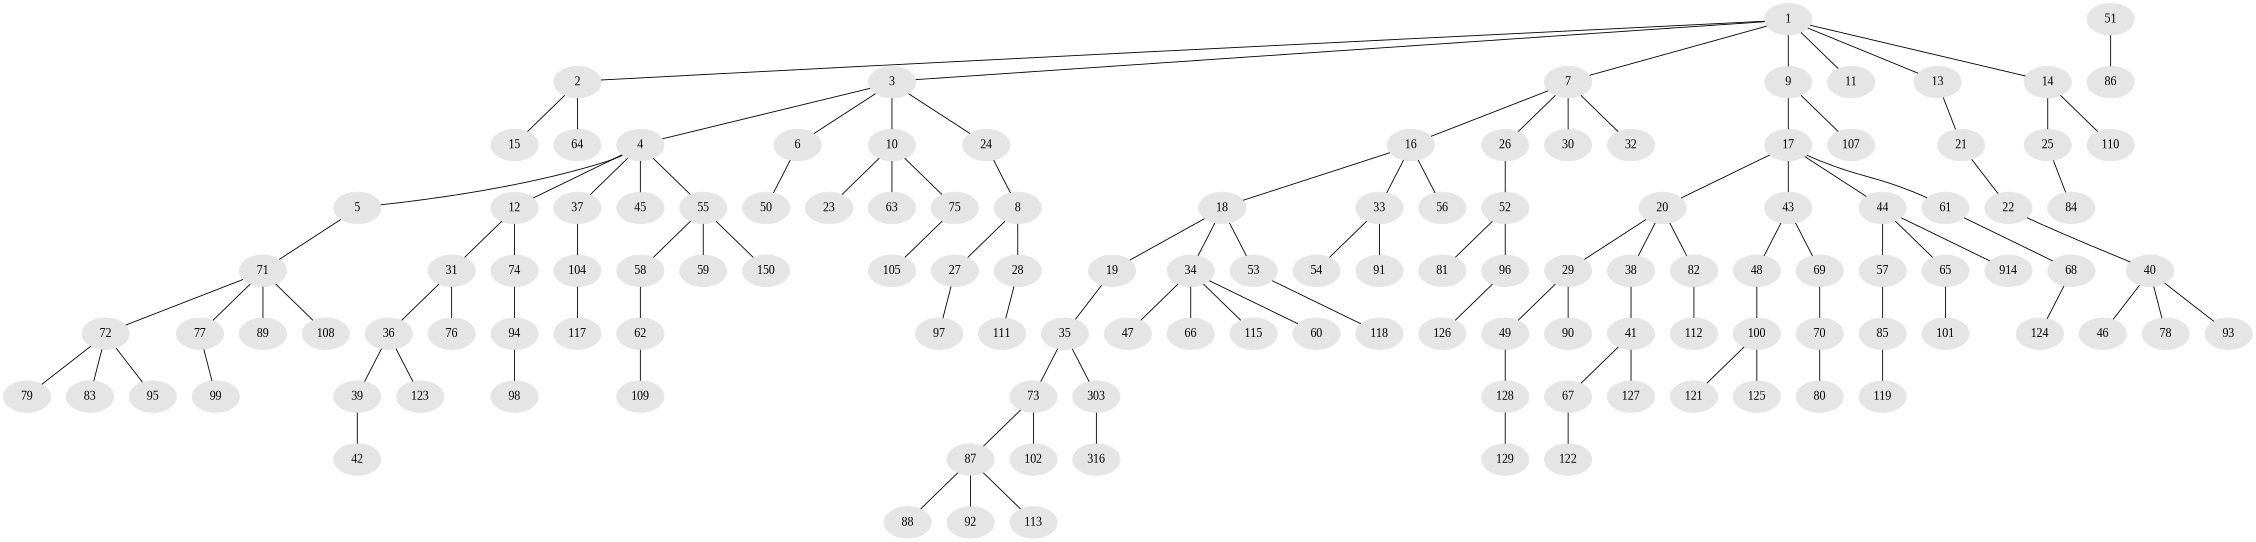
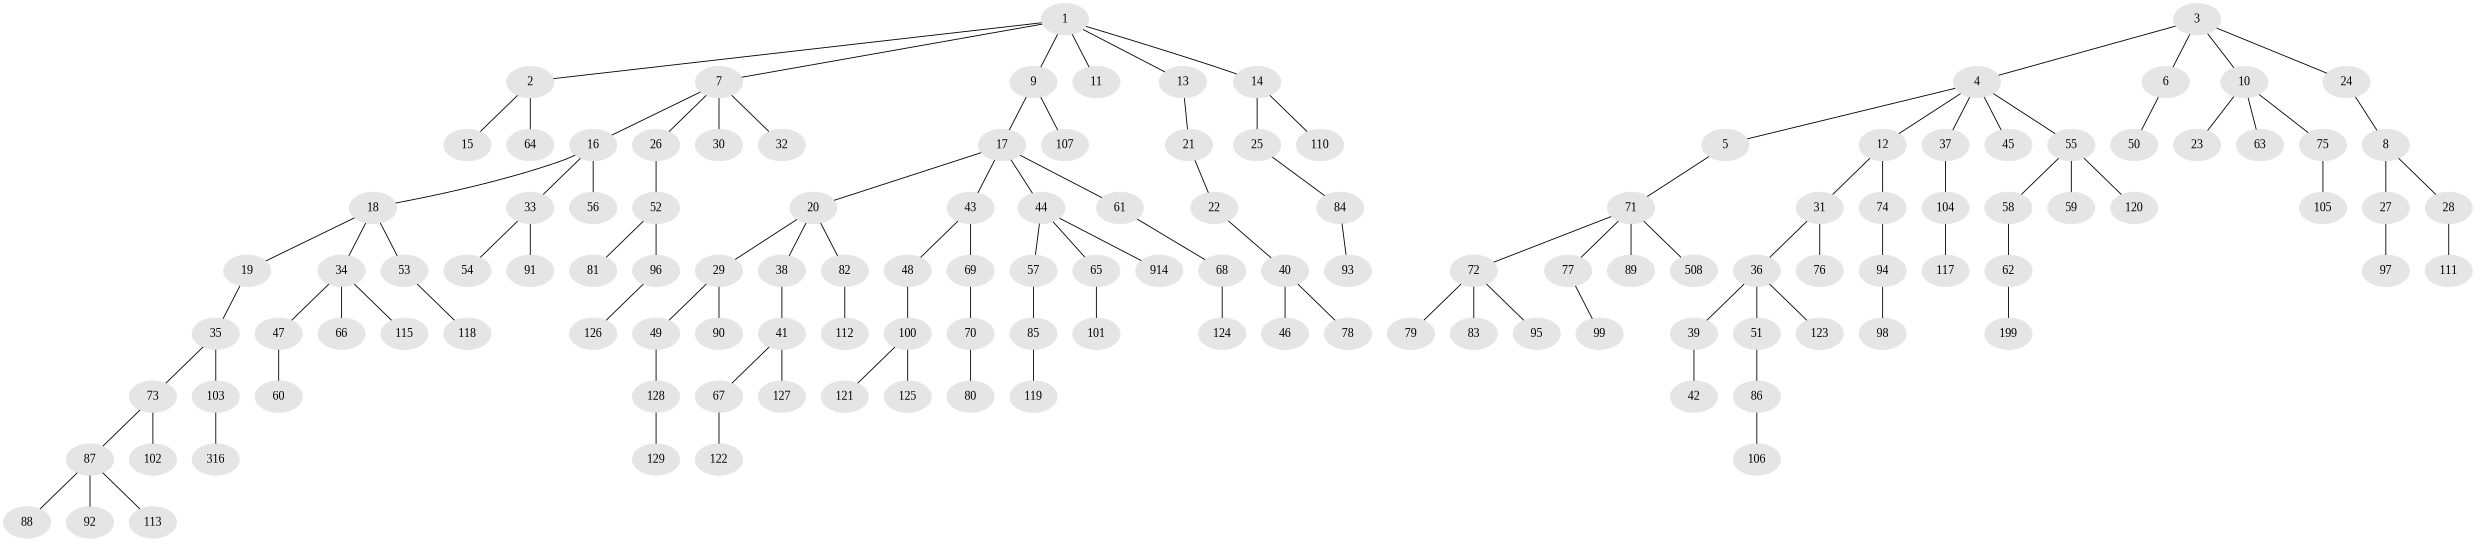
(1340, 51) -> none
(766, 271) -> (2134, 208)
(1254, 302) -> (279, 365)
none -> (1757, 302)
(2189, 302) -> (1344, 239)
(326, 334) -> (1694, 271)
(640, 397) -> (2008, 334)
(1096, 397) -> (216, 397)
none -> (1757, 460)
